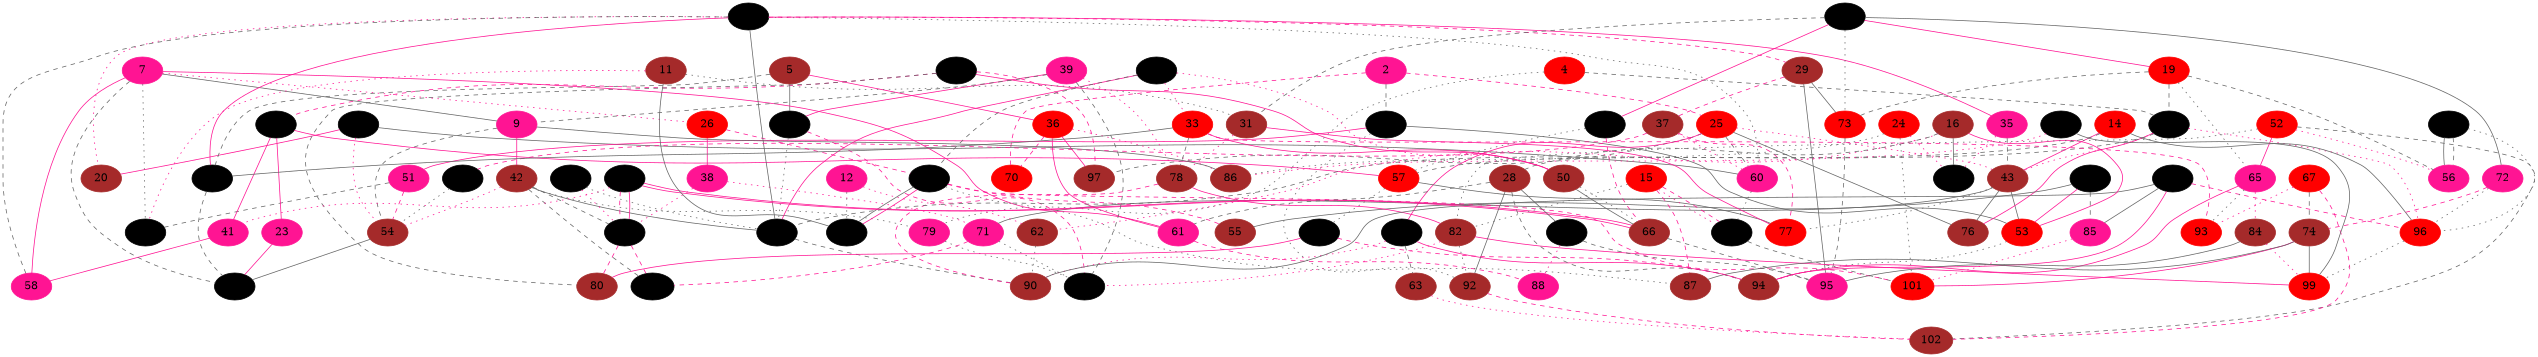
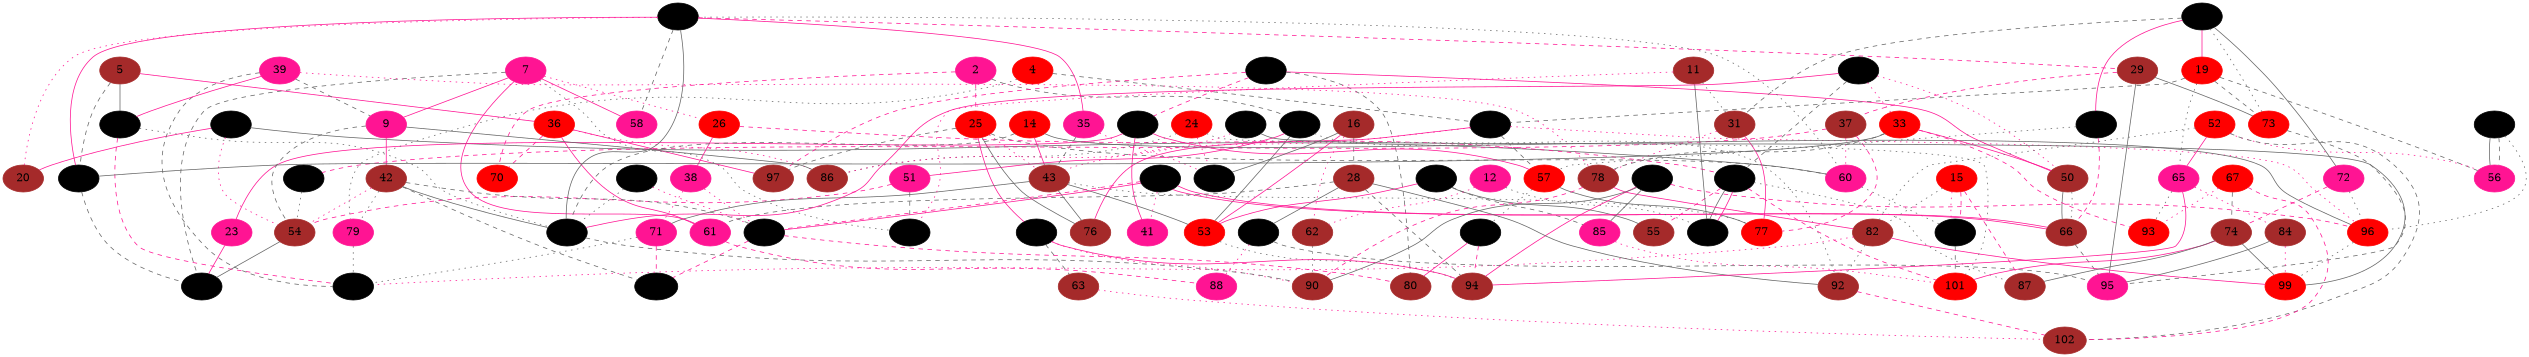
(304, 94) -> (456, 98)
(130, 259) -> none
